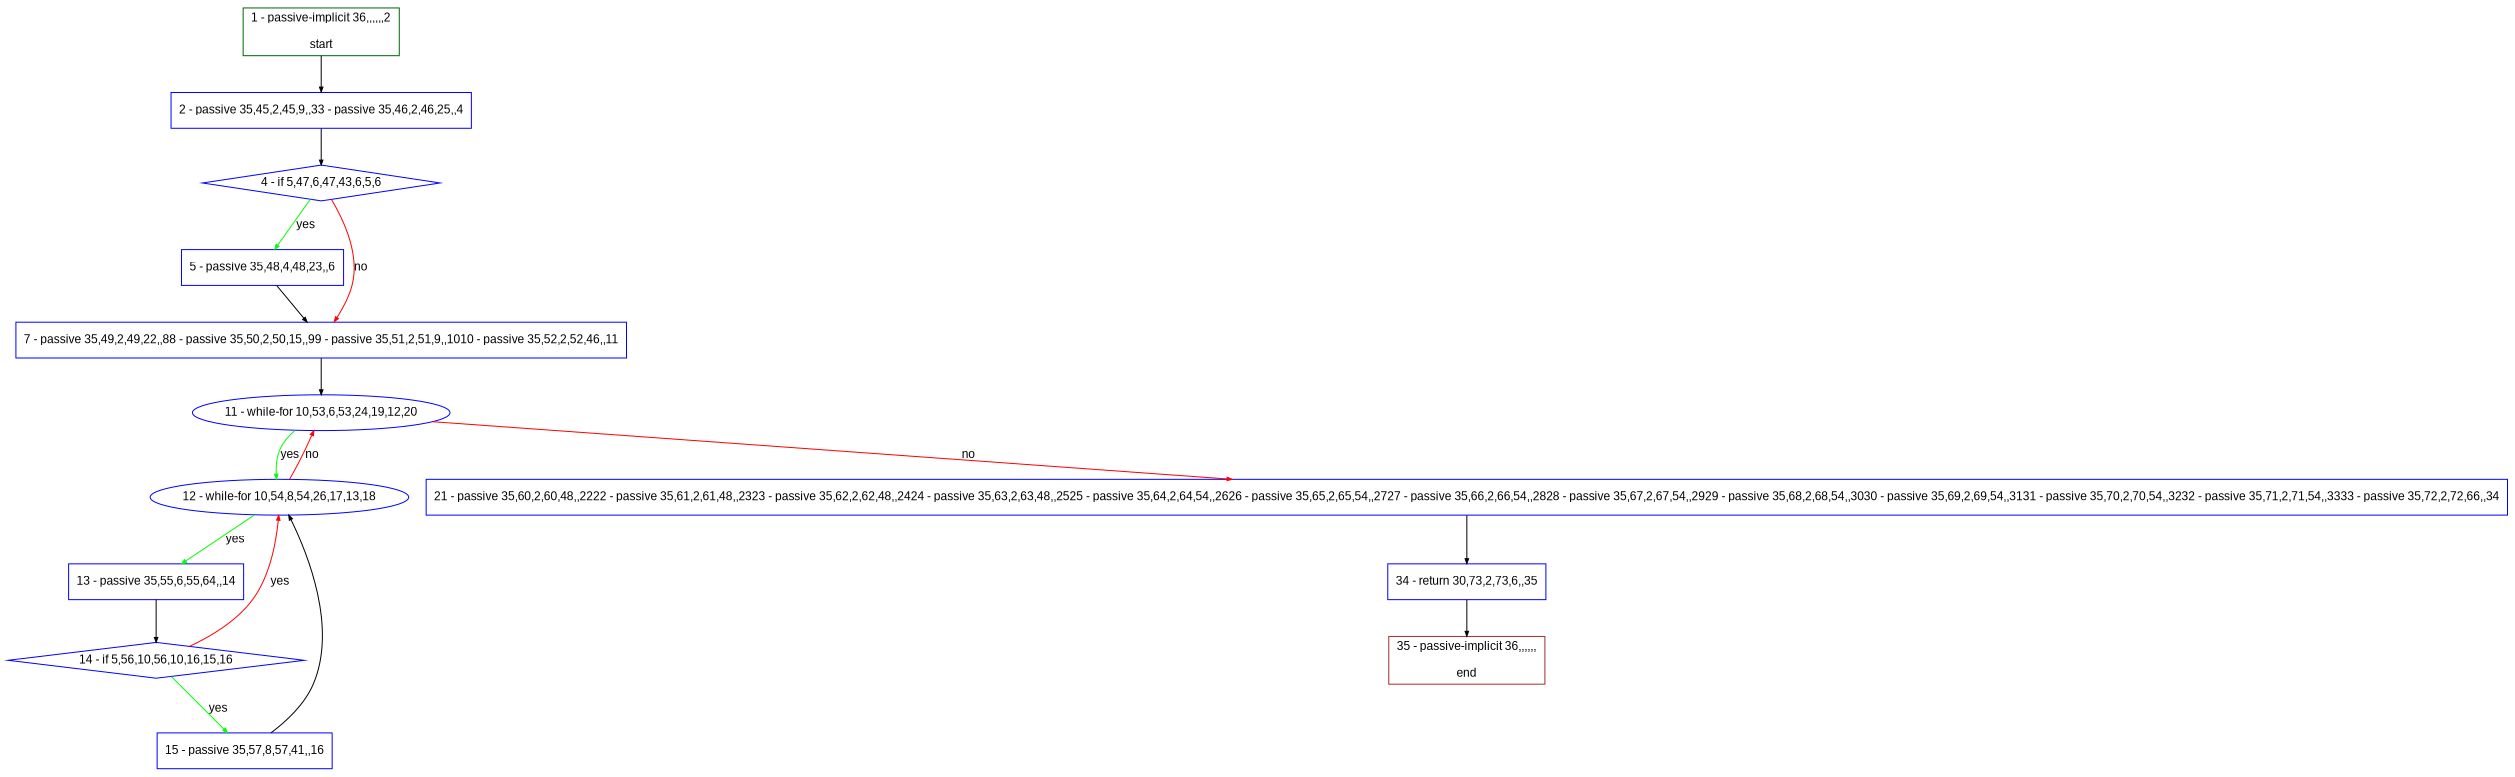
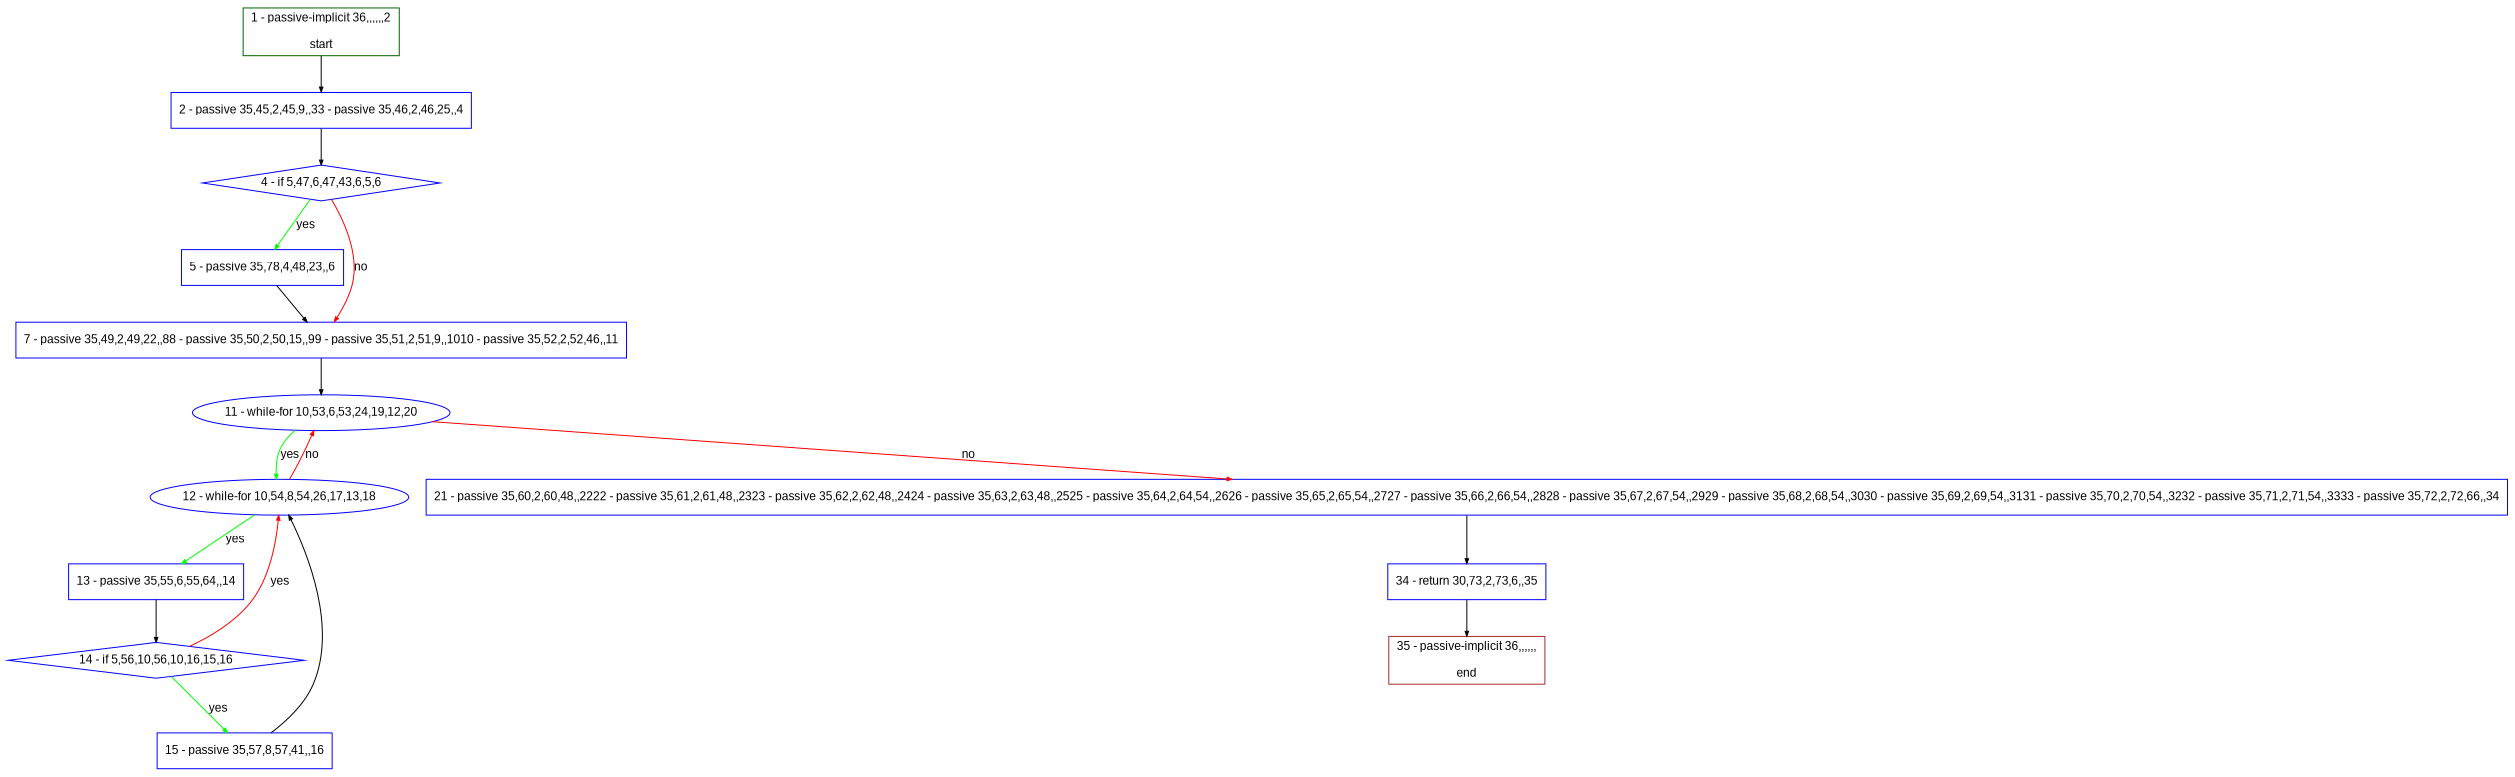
(263, 268) -> (263, 268)
